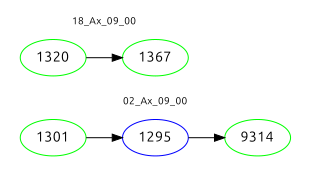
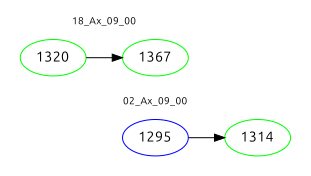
(53, 138) -> none
(258, 138) -> (258, 138)
